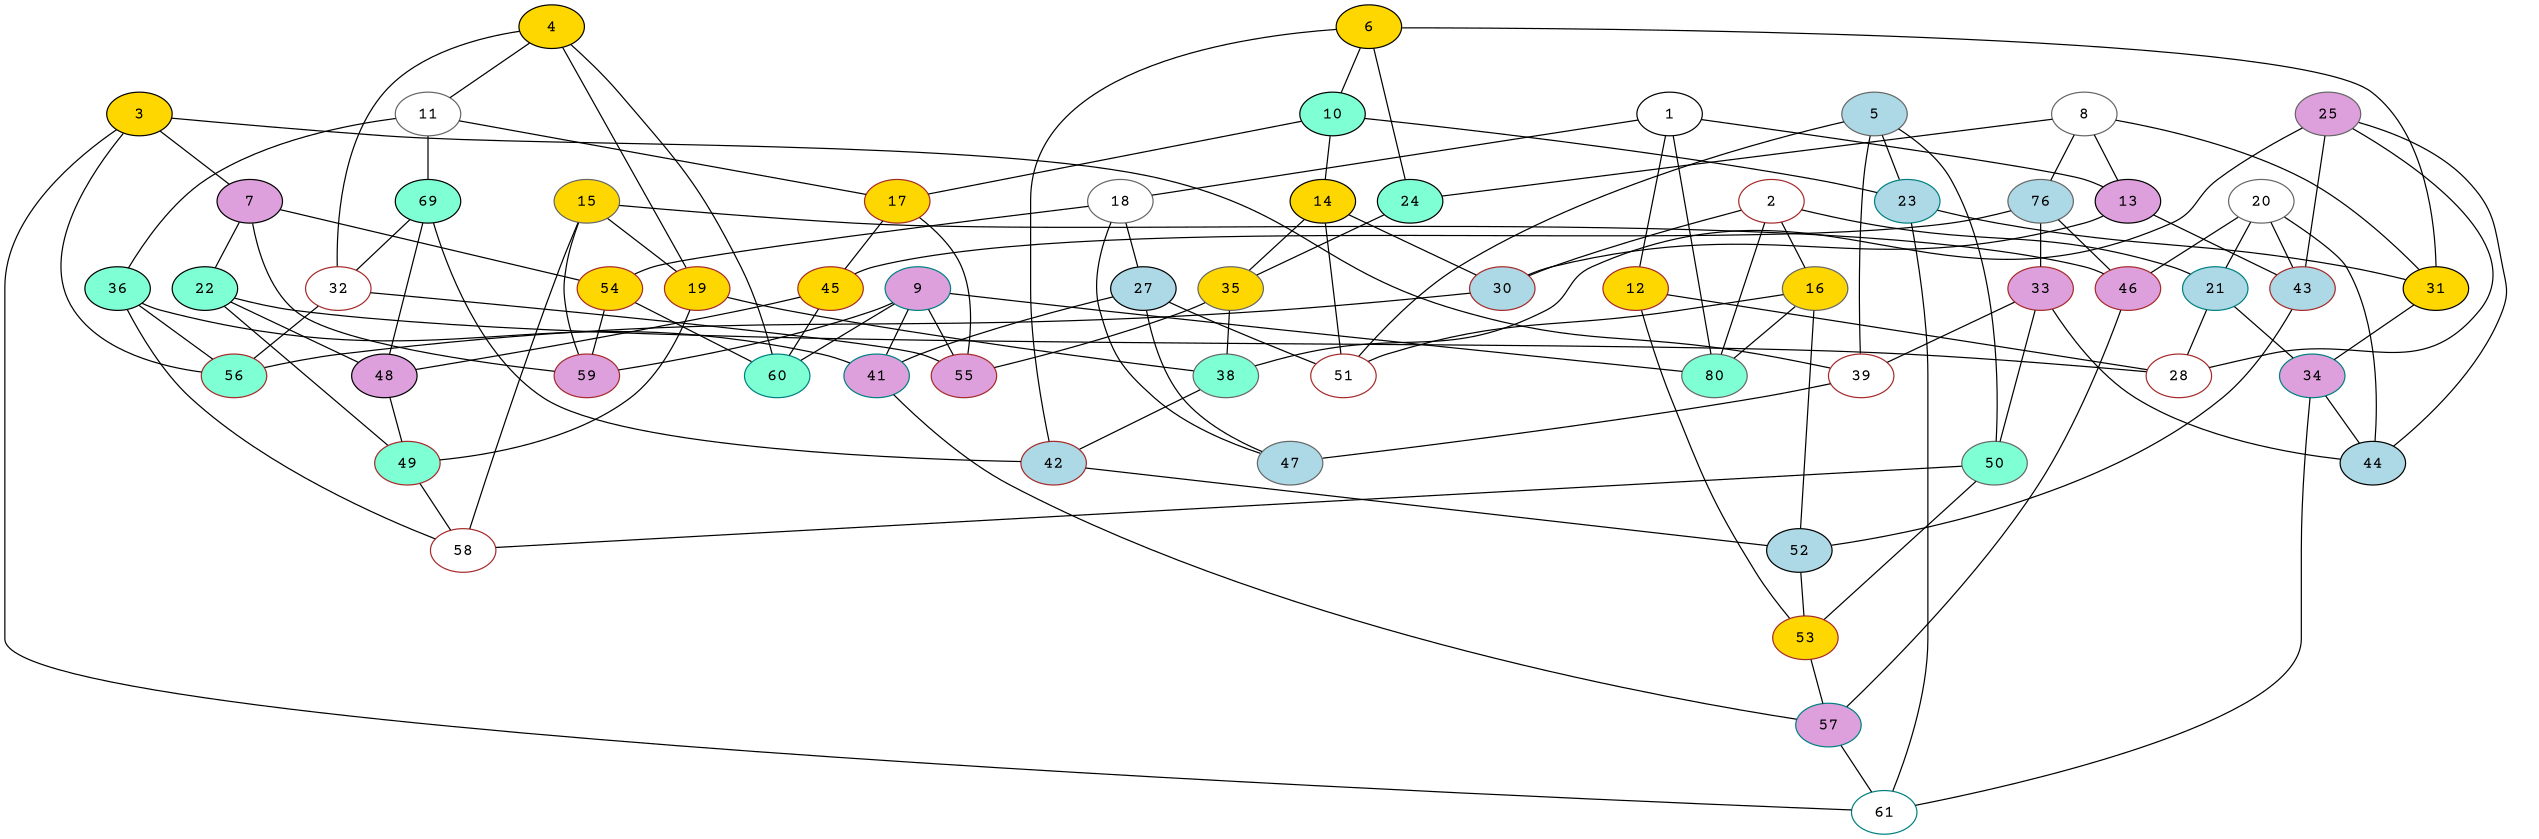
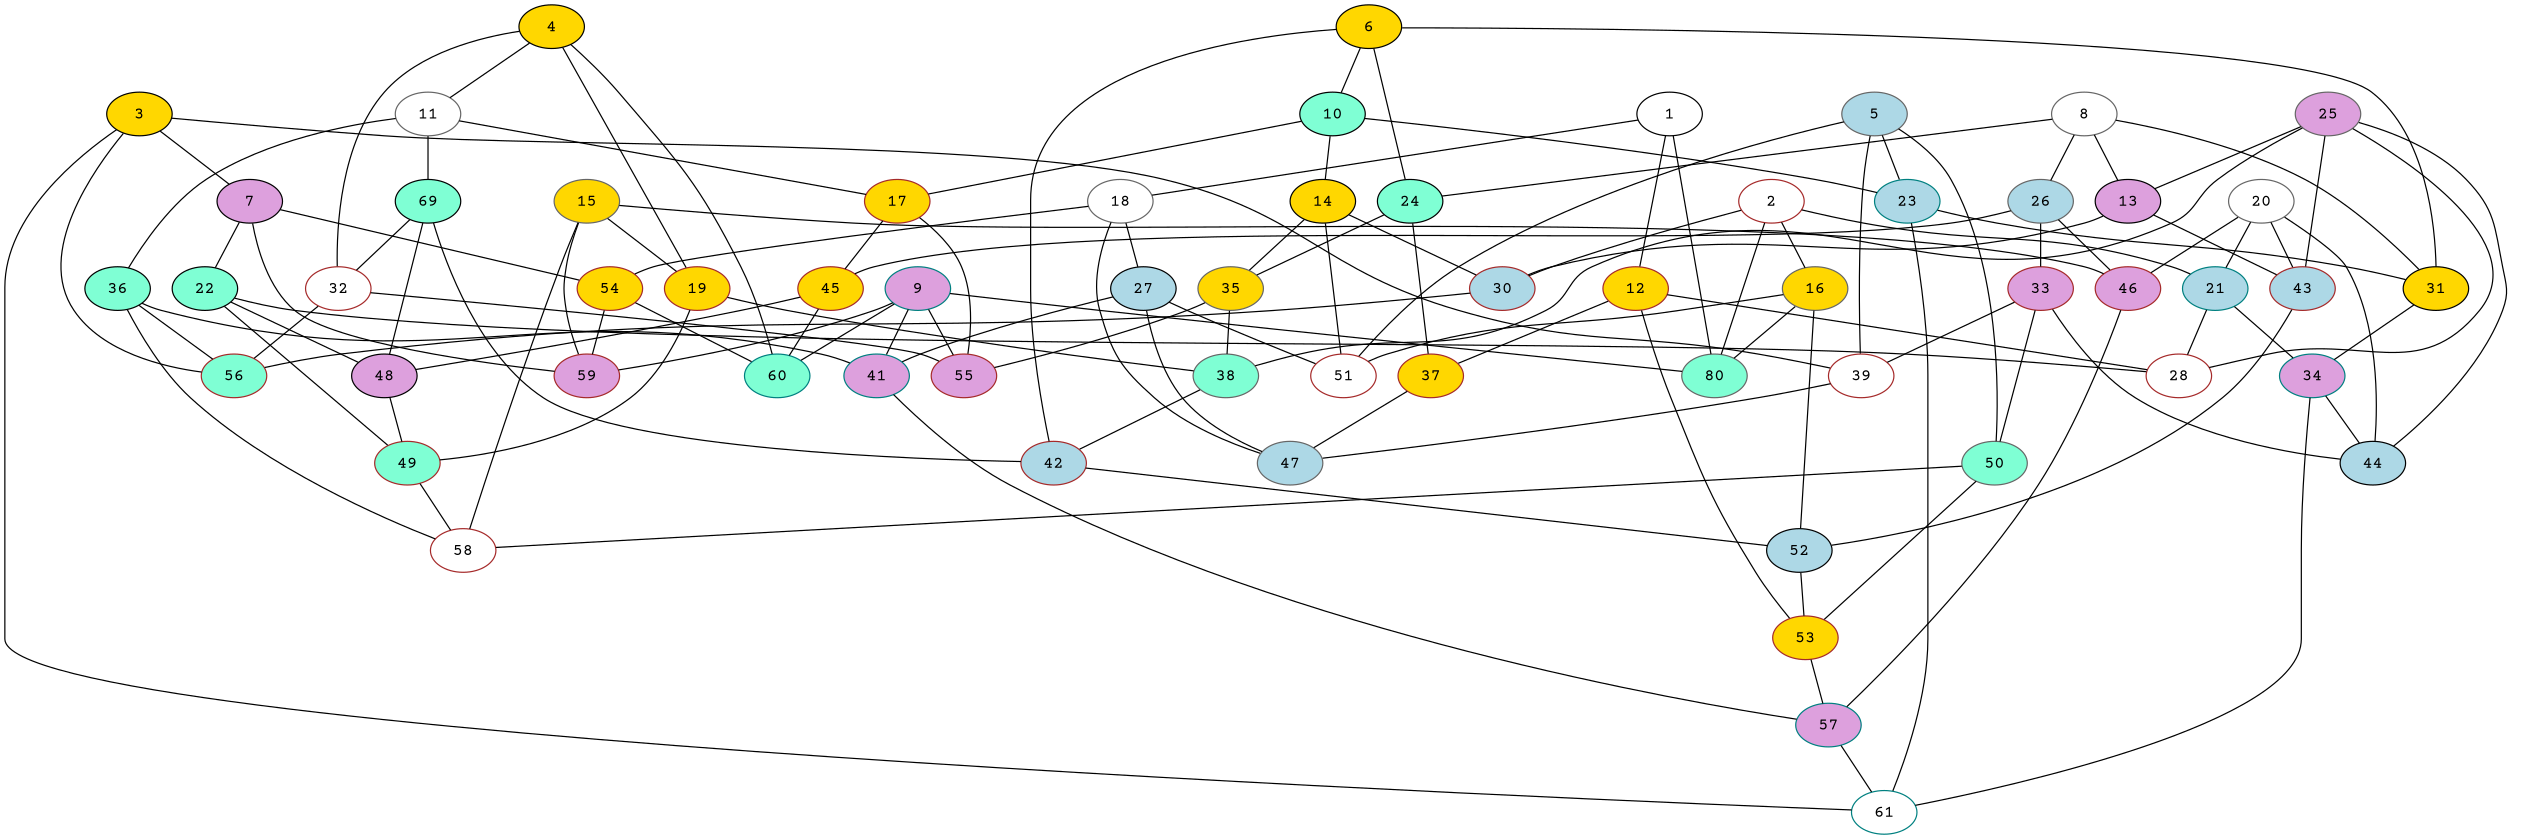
(1903, 149) -> (2228, 158)
(2041, 201) -> (2041, 201)
none -> (1431, 376)
